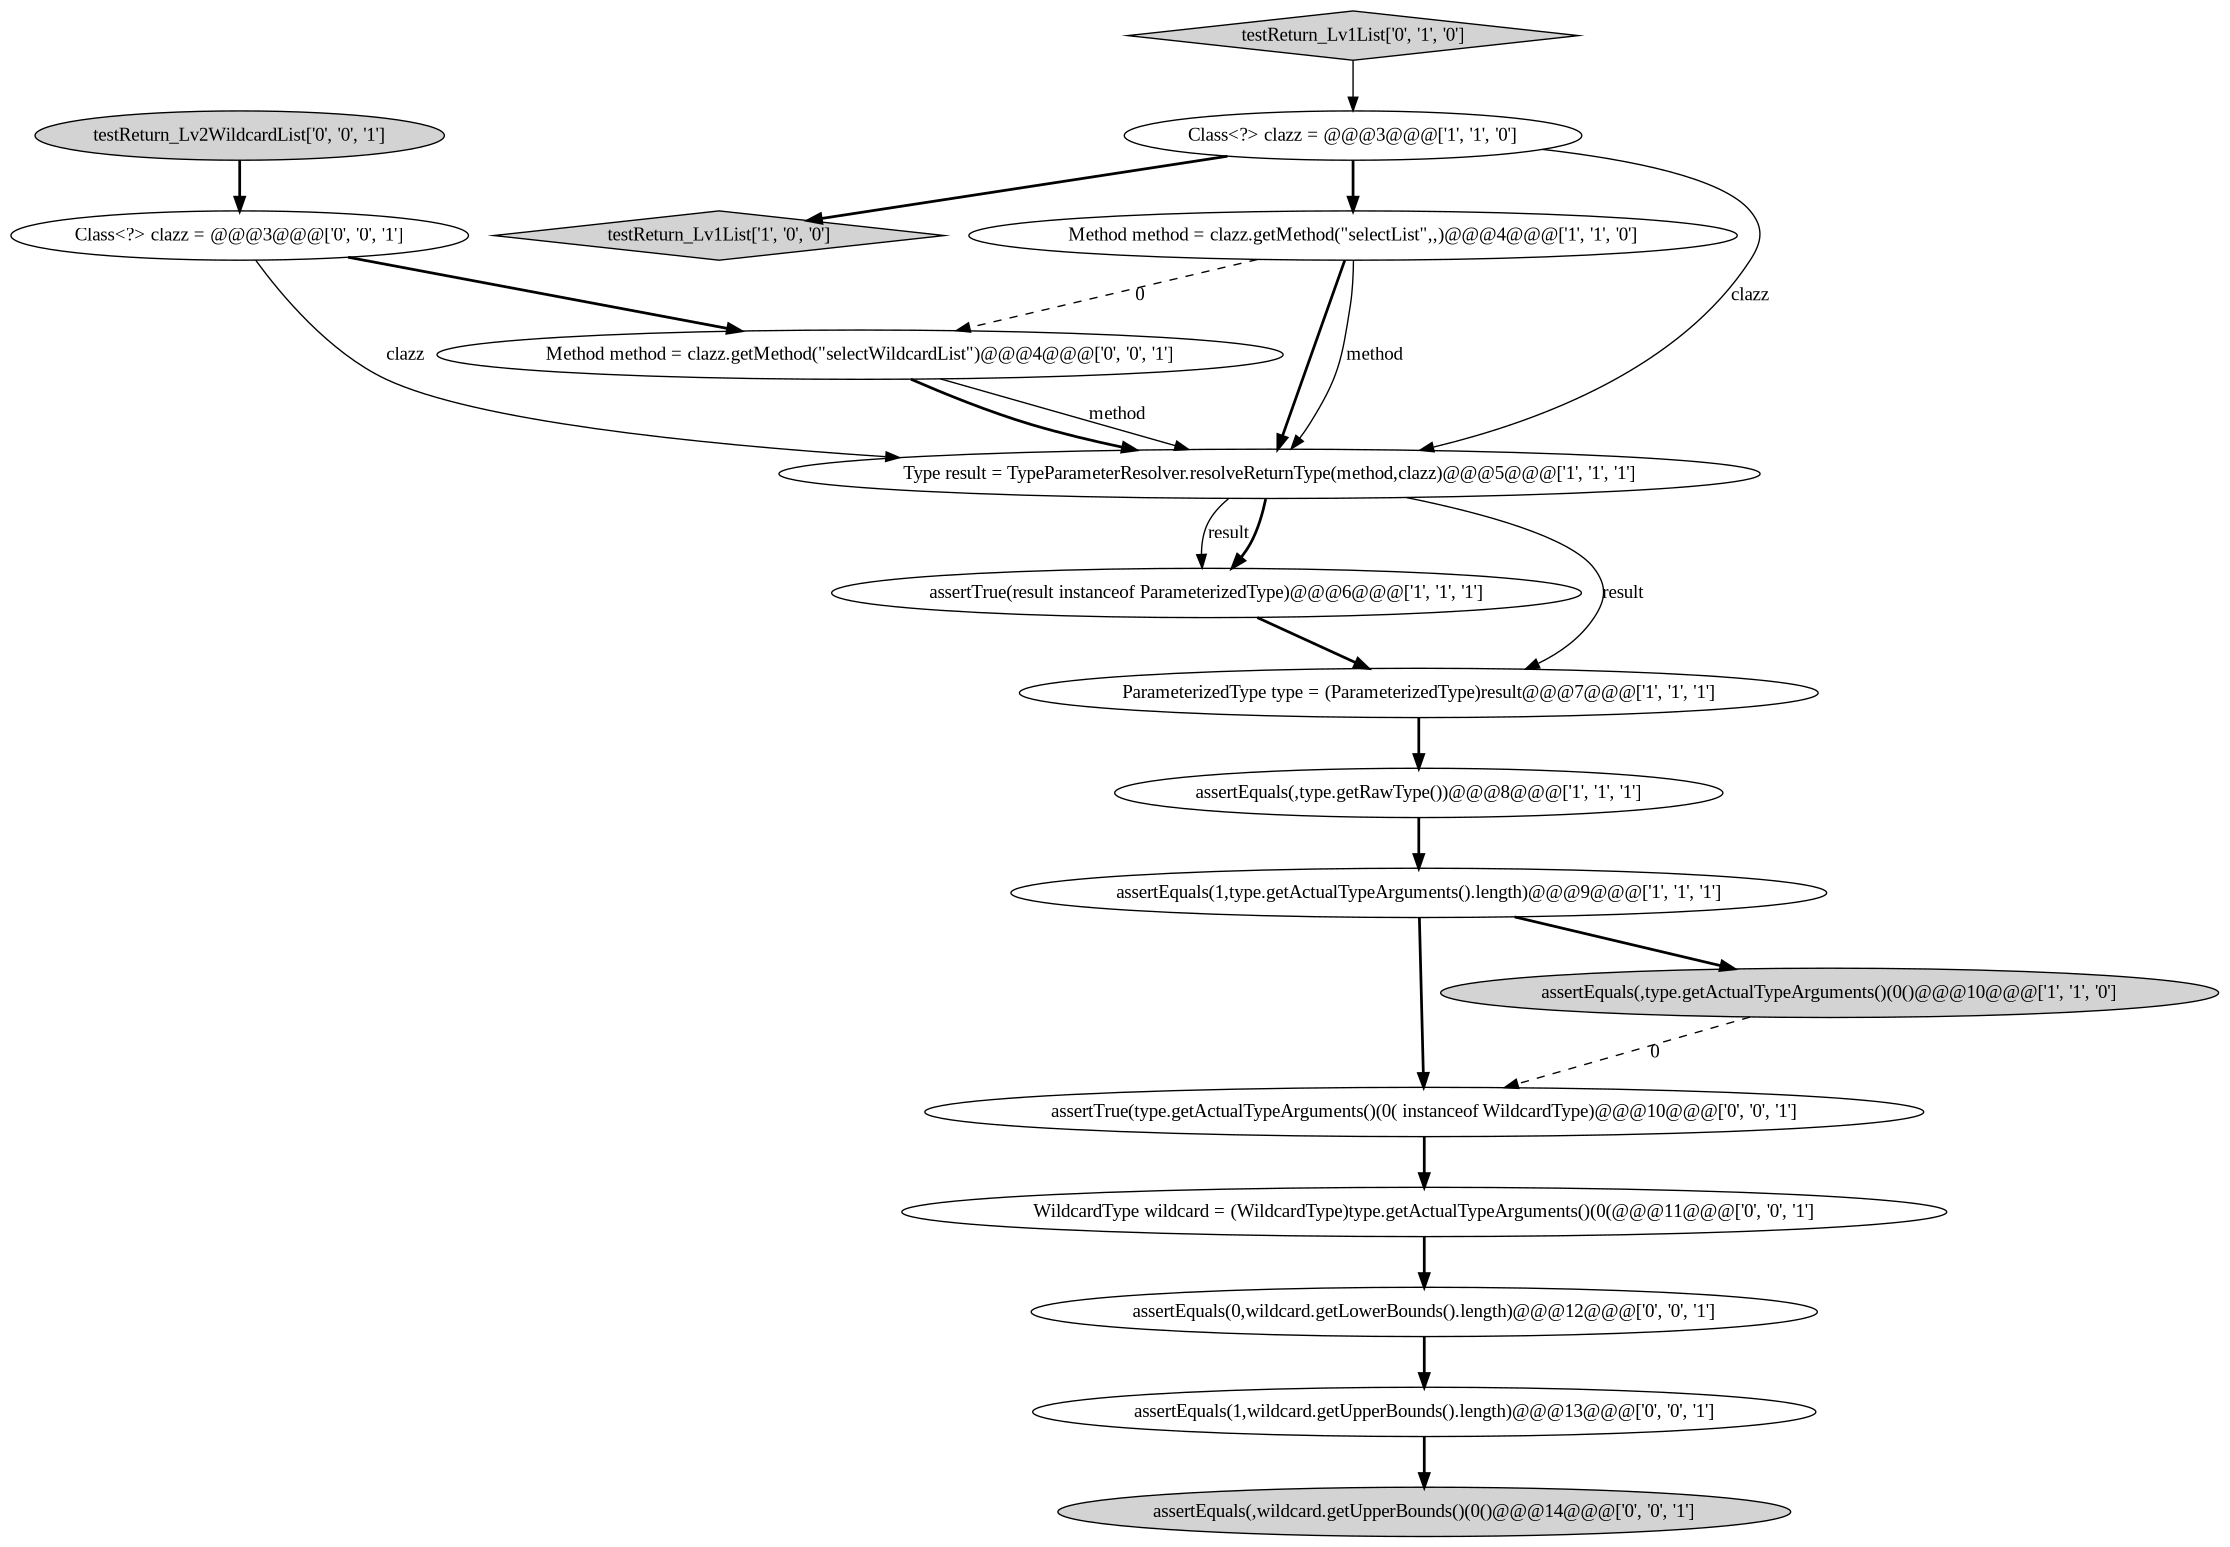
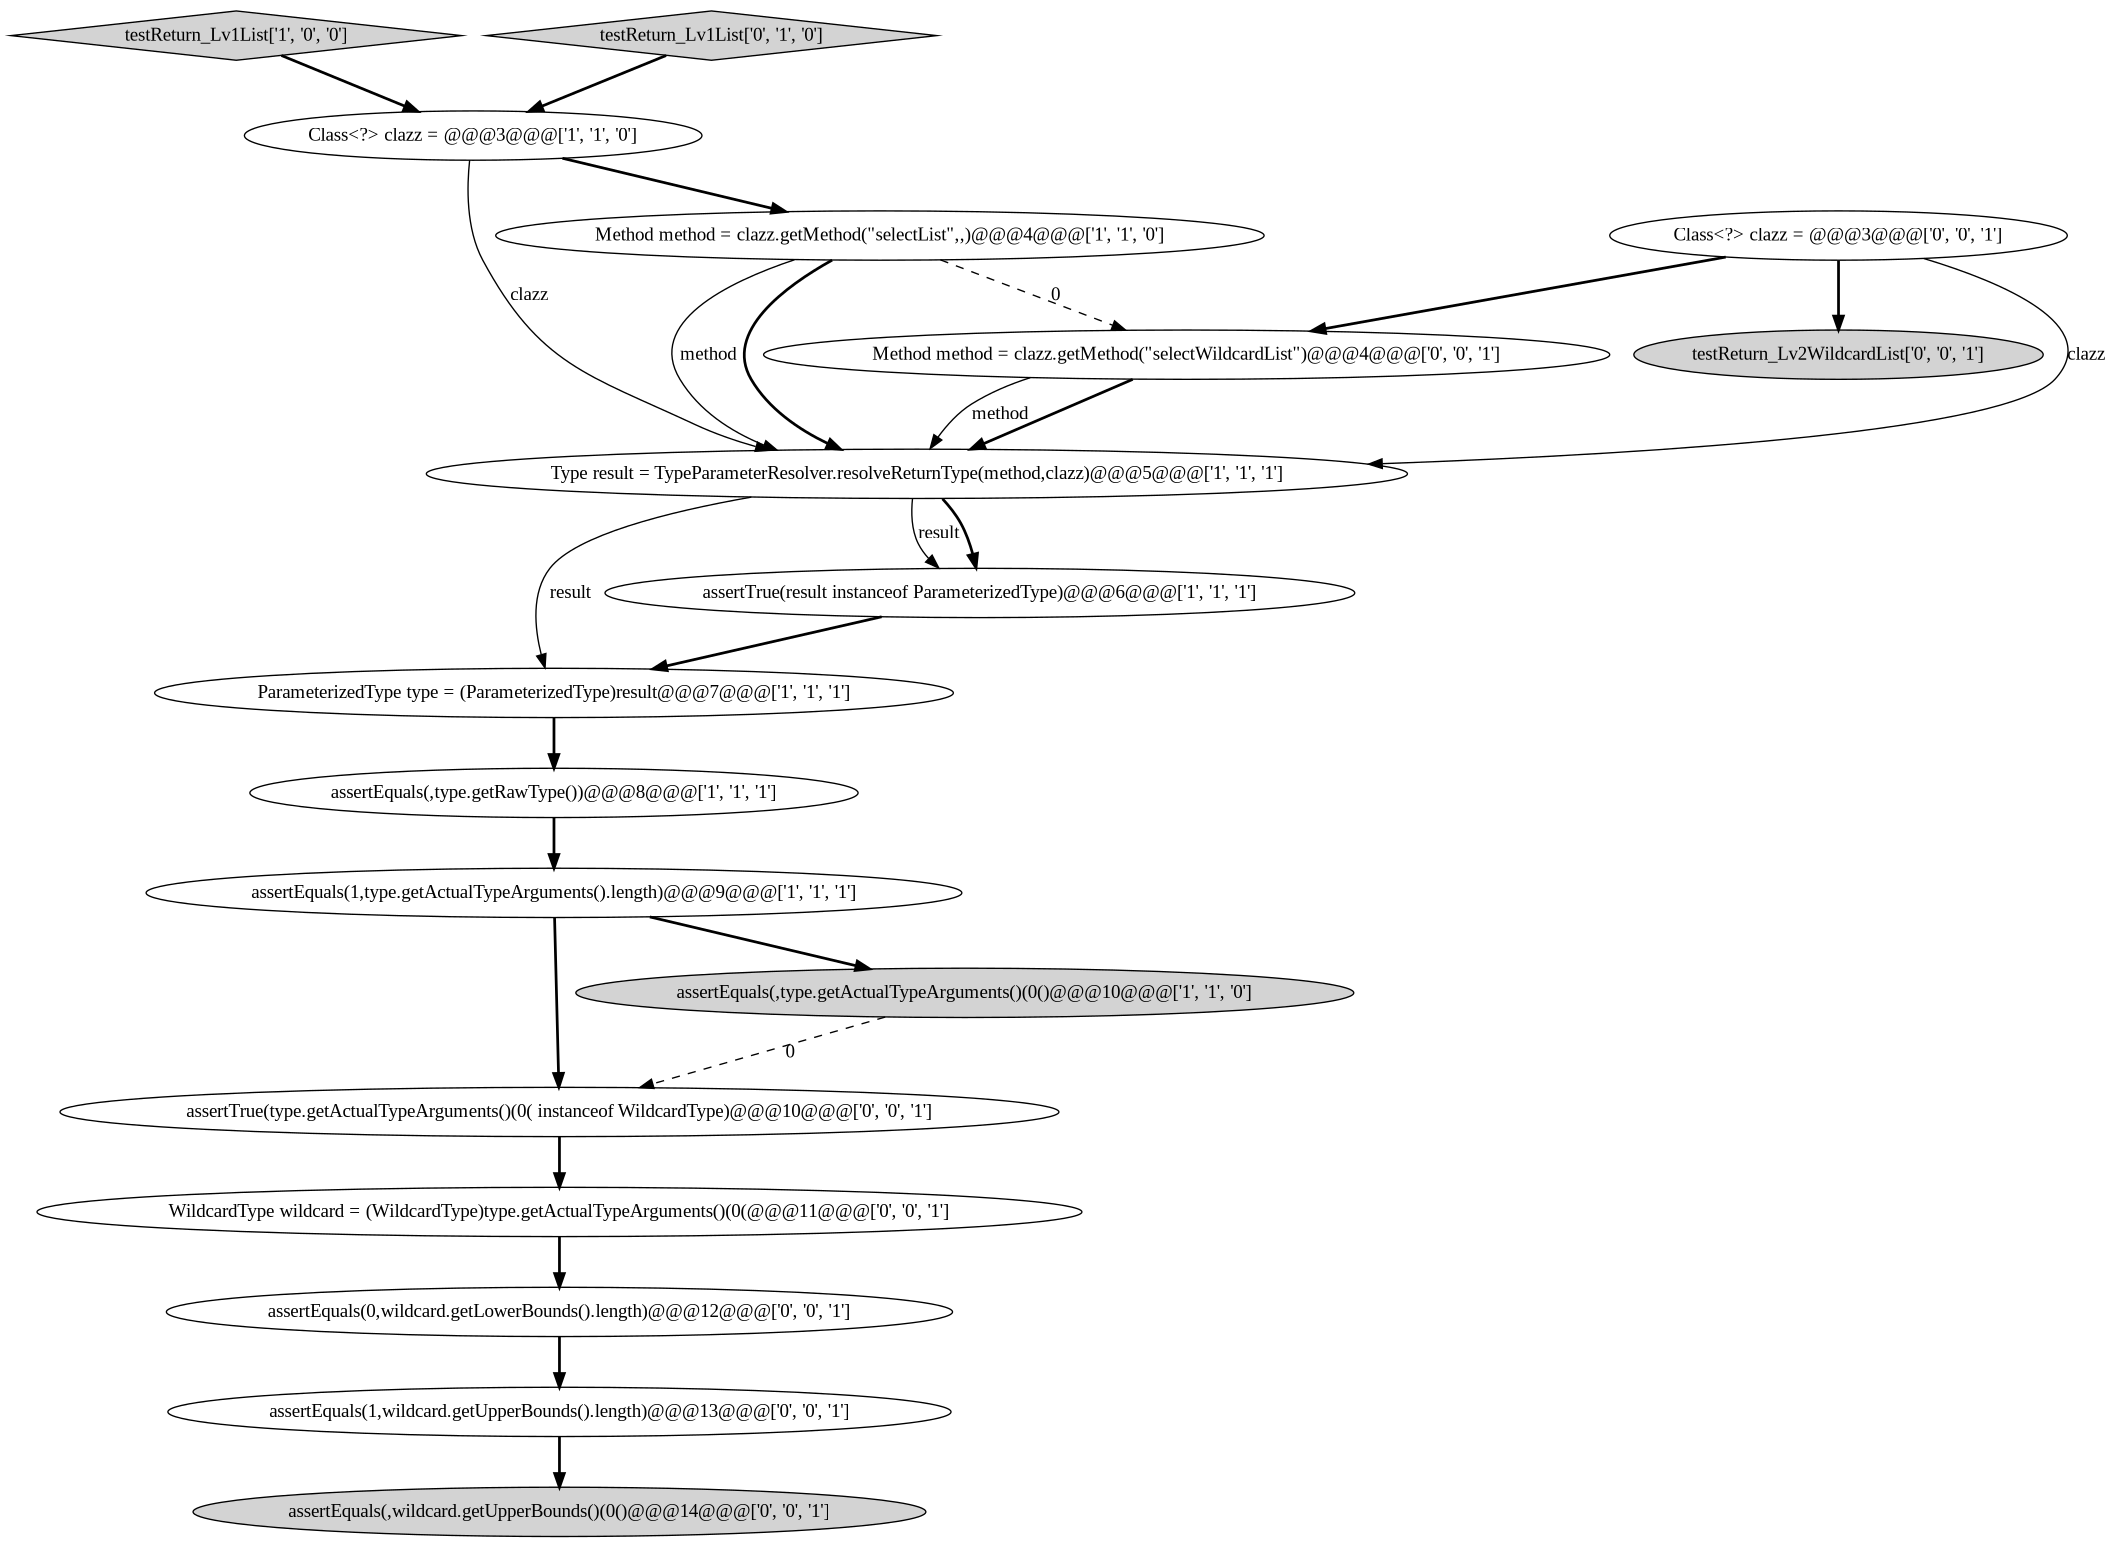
(1353, 79) -> (604, 81)
(240, 179) -> (1838, 288)
(1024, 187) -> (343, 81)
